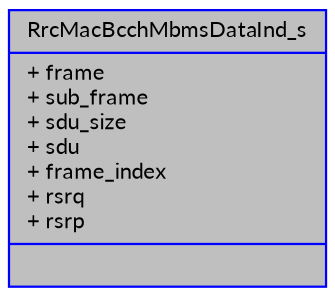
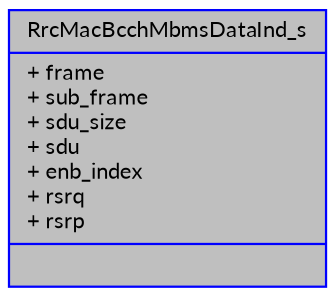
(98, 172) -> (85, 172)
